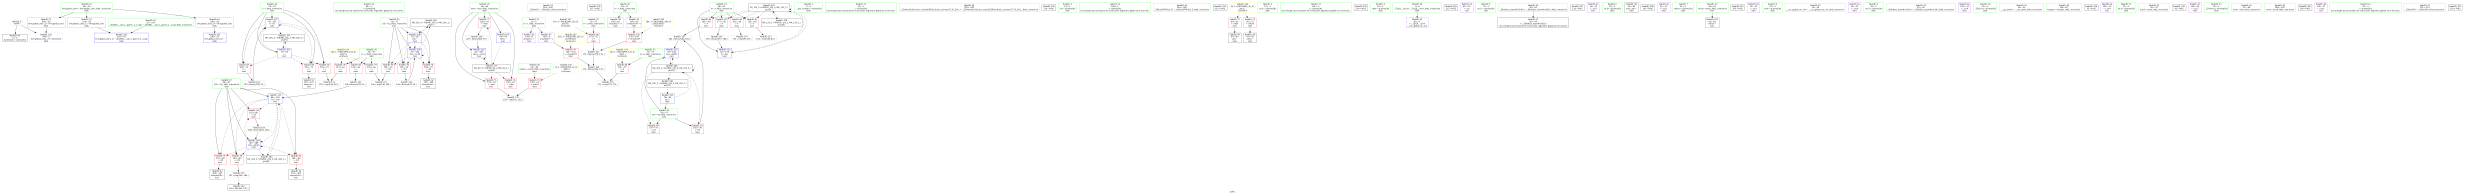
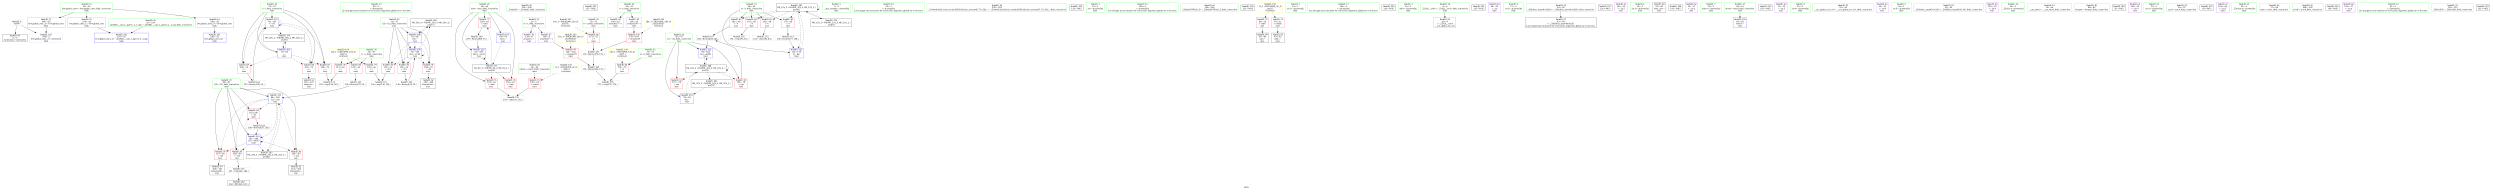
(666, 105) -> (666, 71)
